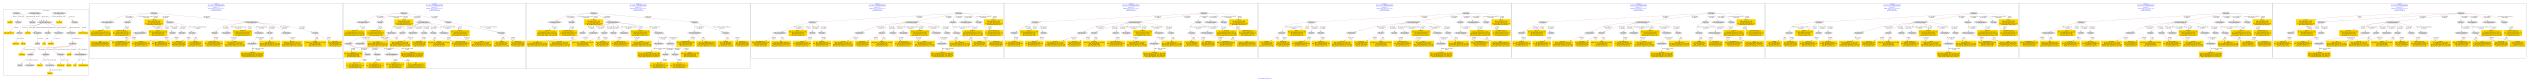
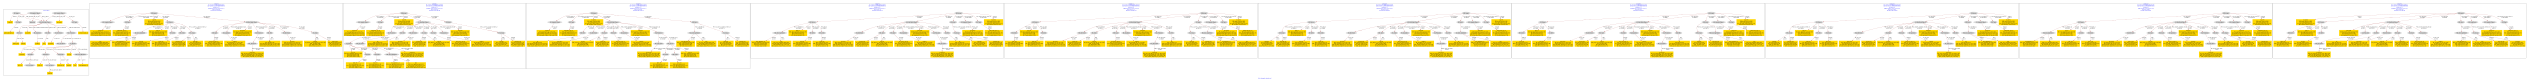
(37, 44) -> (37, 44)
none -> (61, 44)
(20, 65) -> (20, 65)
